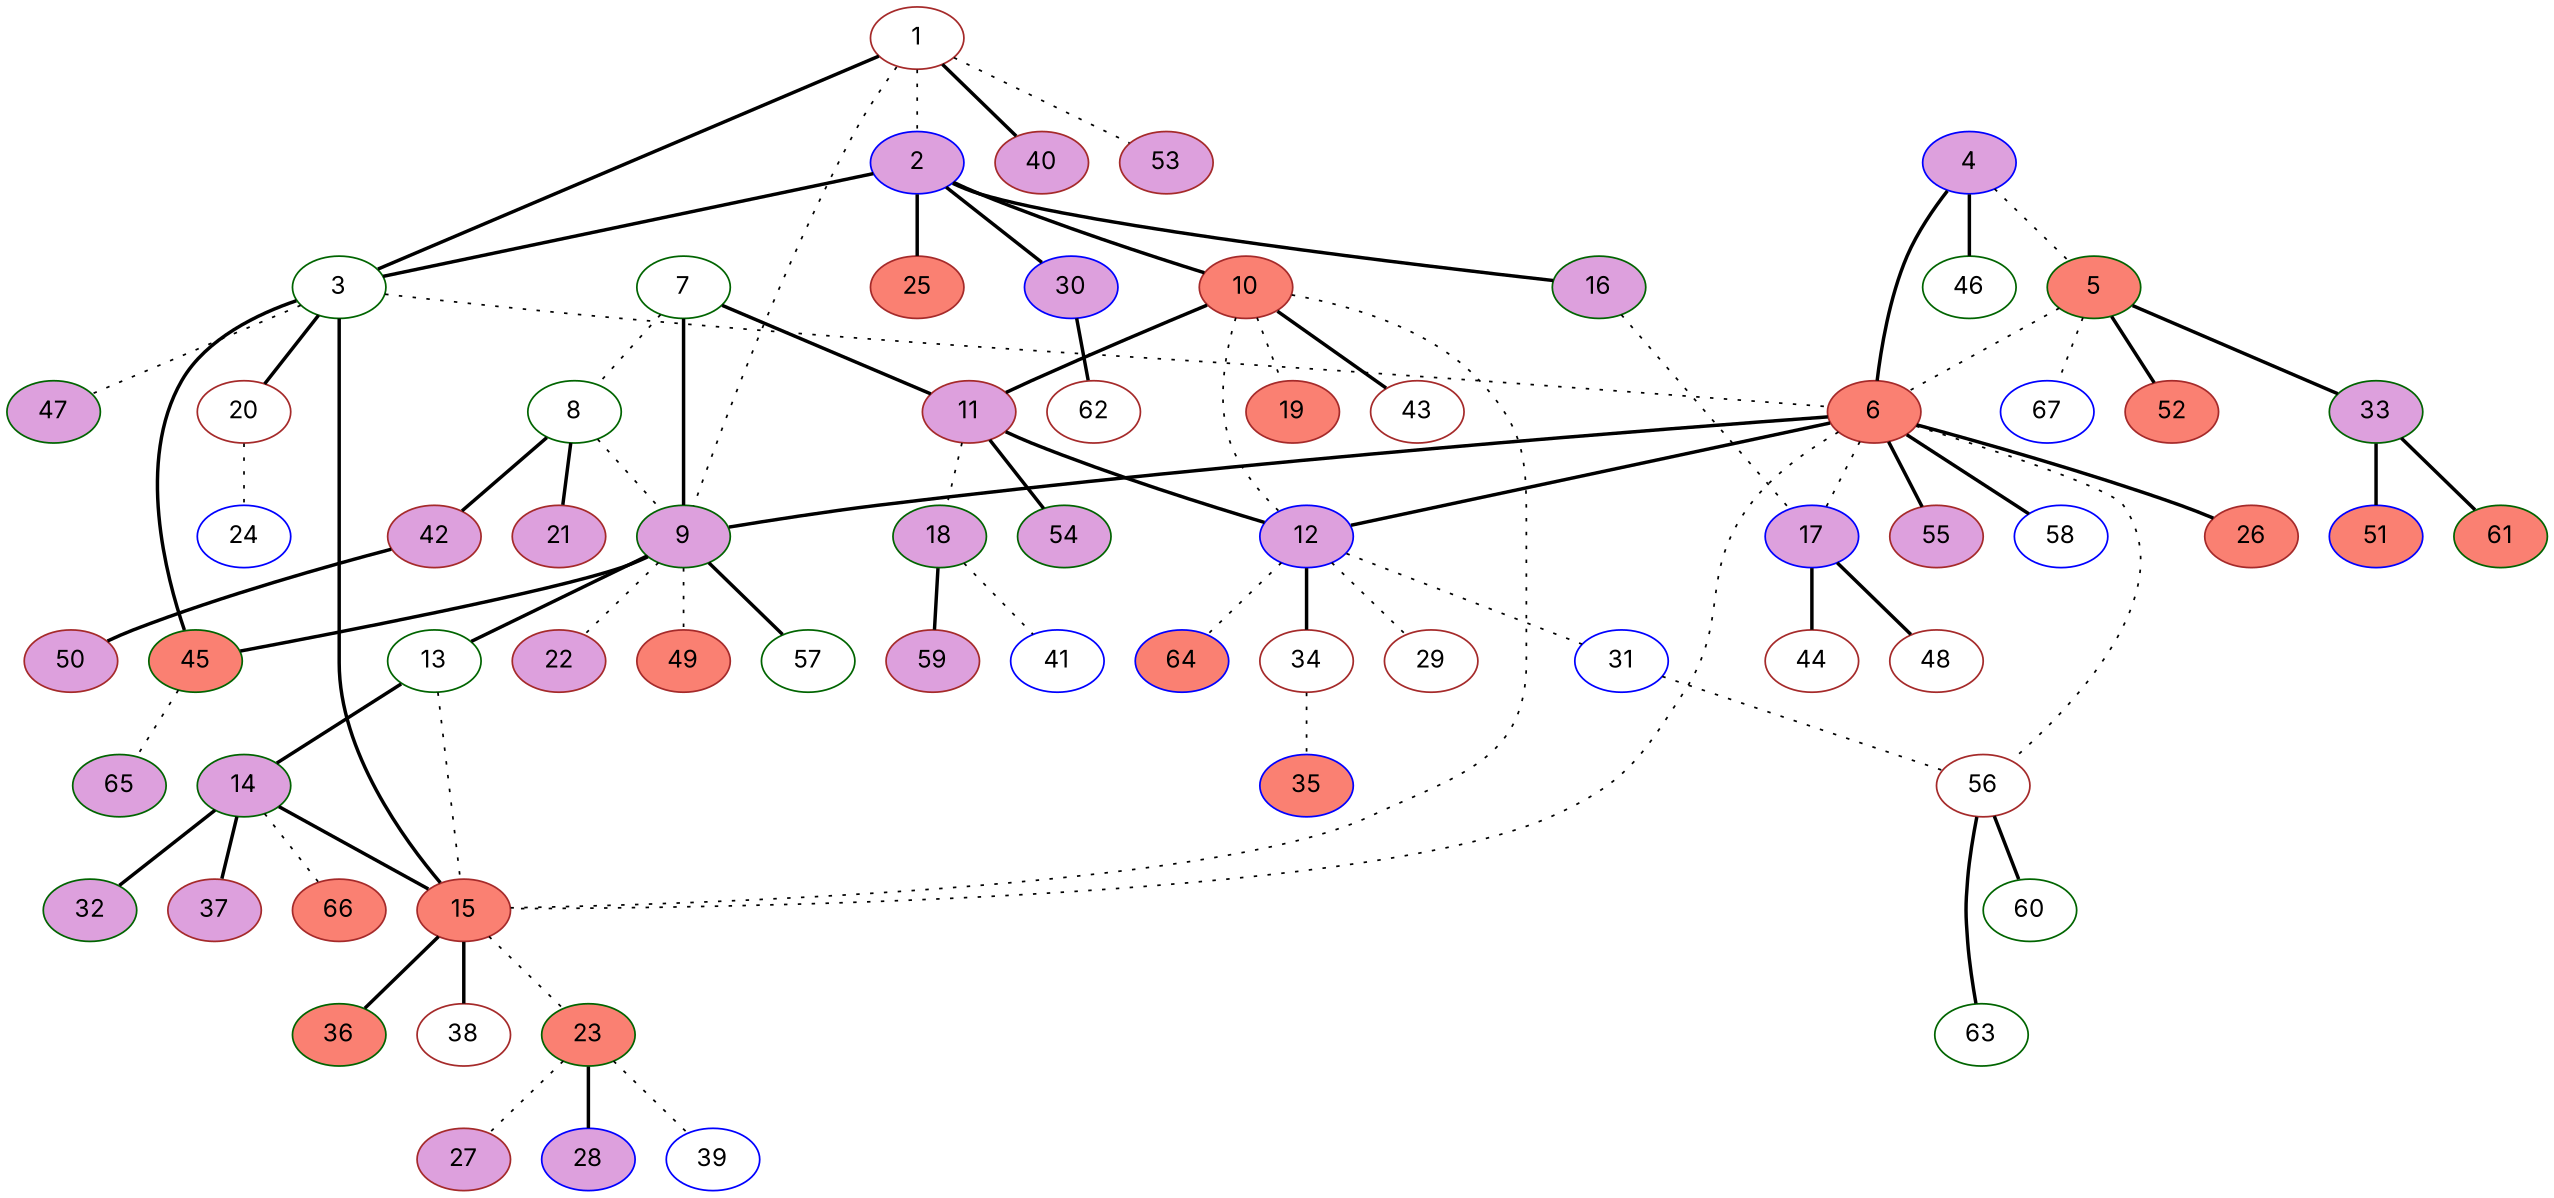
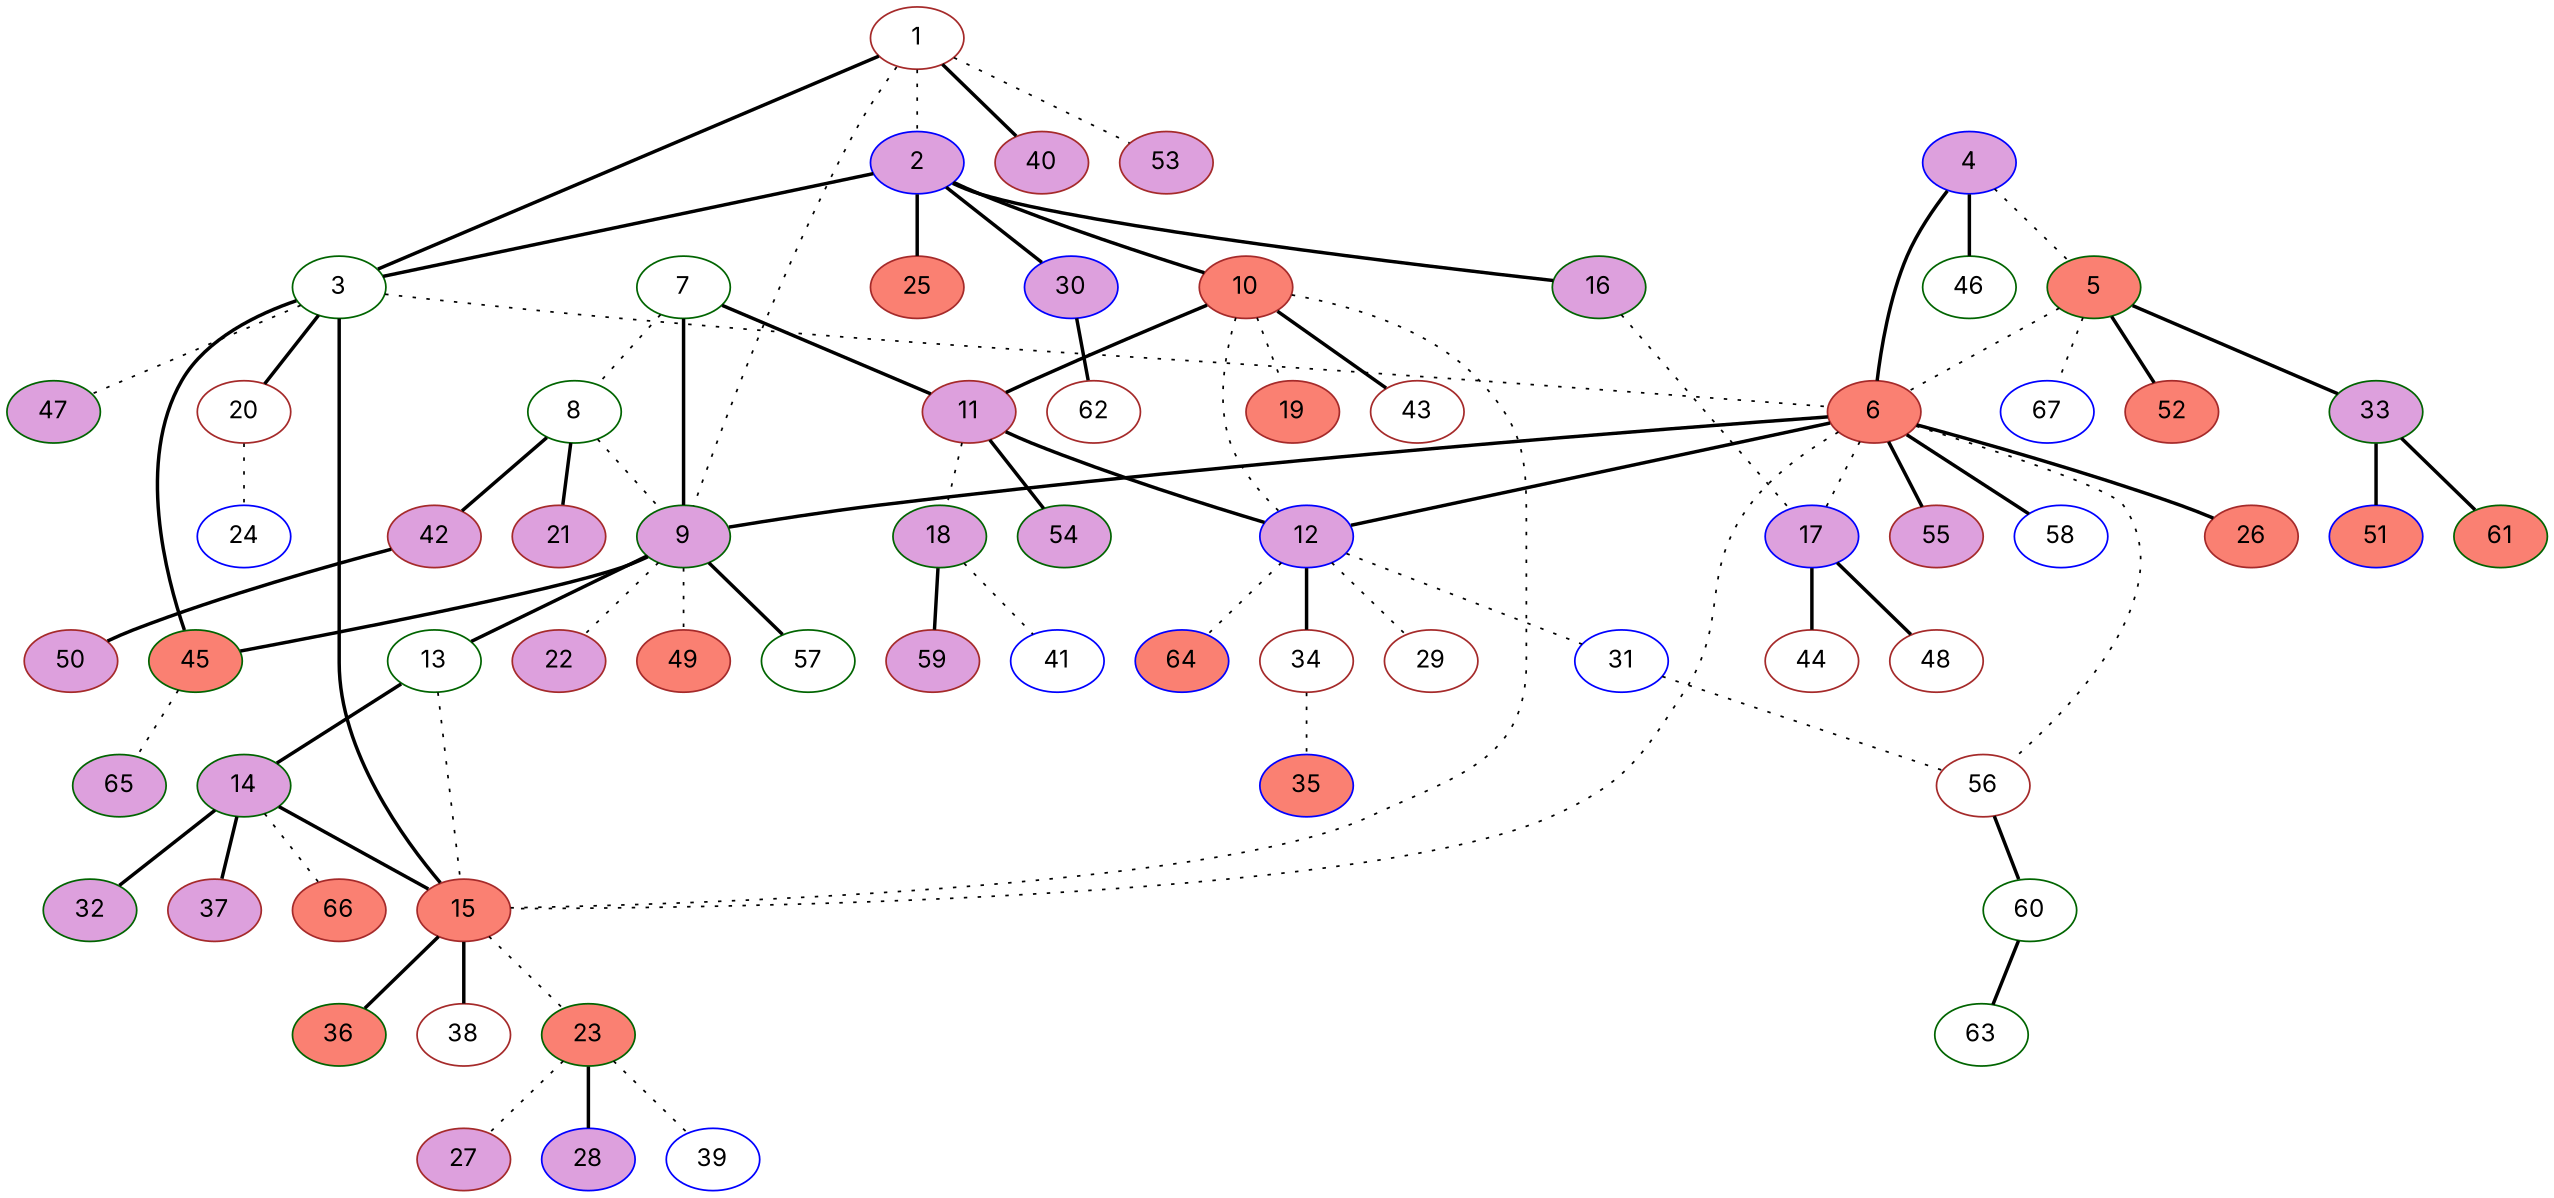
(1966, 910) -> (2006, 973)
